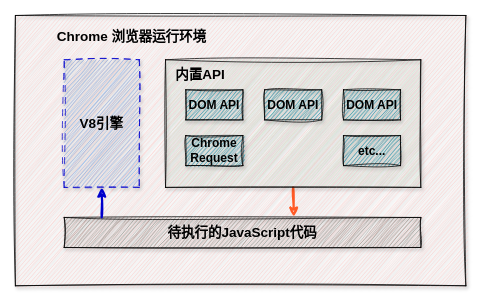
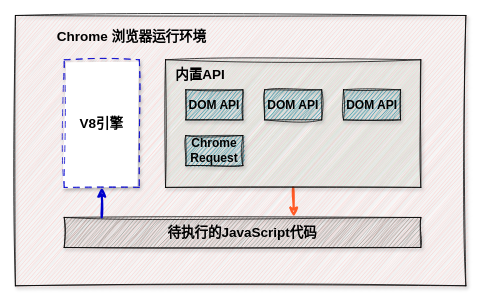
(102, 123) -> (102, 123)
(372, 150) -> none
